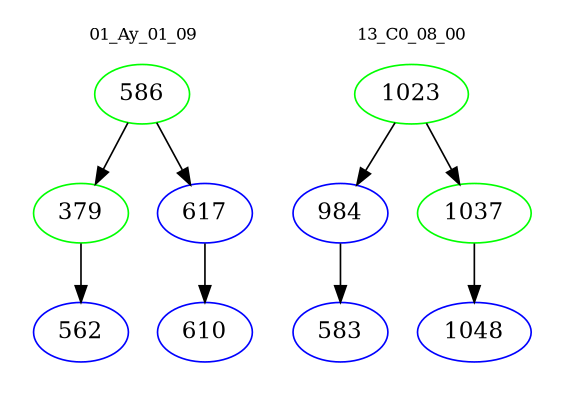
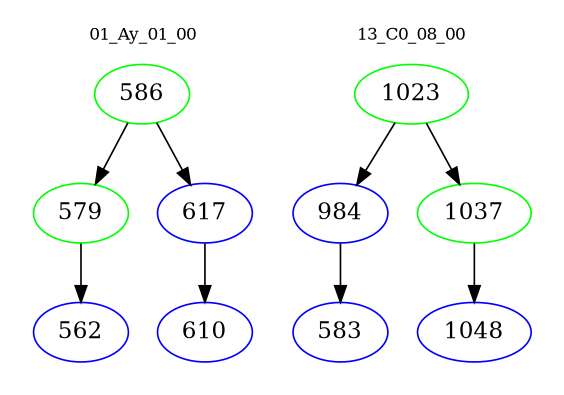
(143, 36) -> (143, 36)
(81, 213) -> (81, 213)
